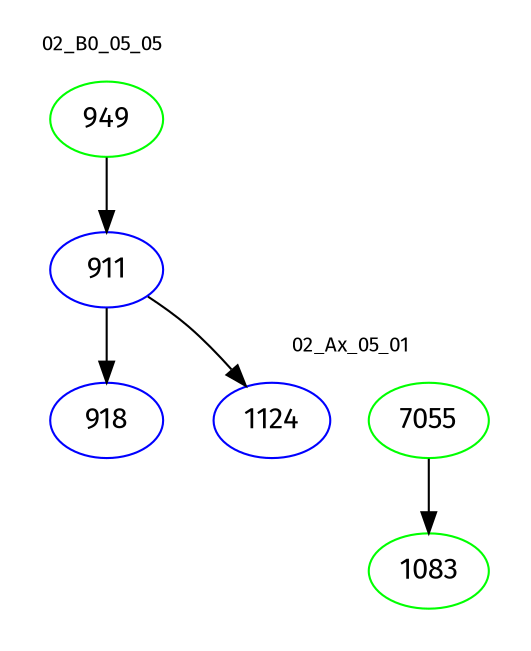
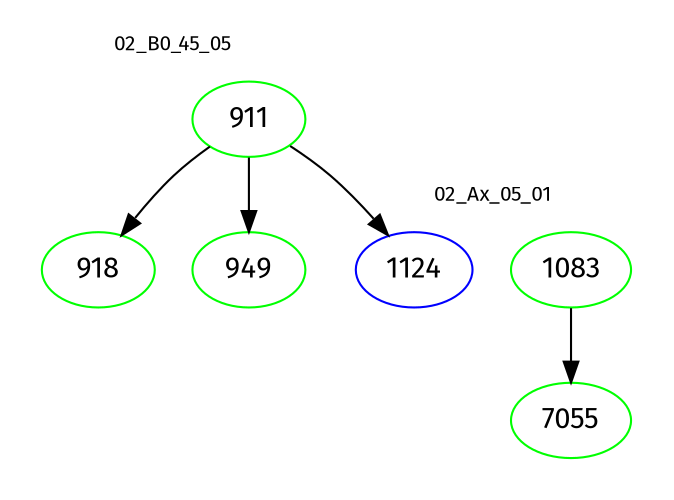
(102, 45) -> (174, 45)
(107, 184) -> (249, 184)
(107, 270) -> (249, 119)
(107, 420) -> (98, 270)
(429, 485) -> (571, 335)
